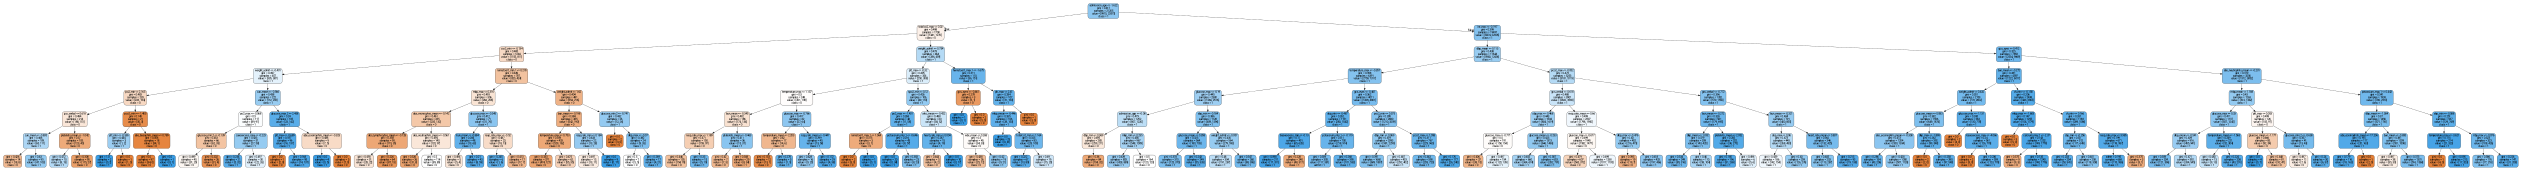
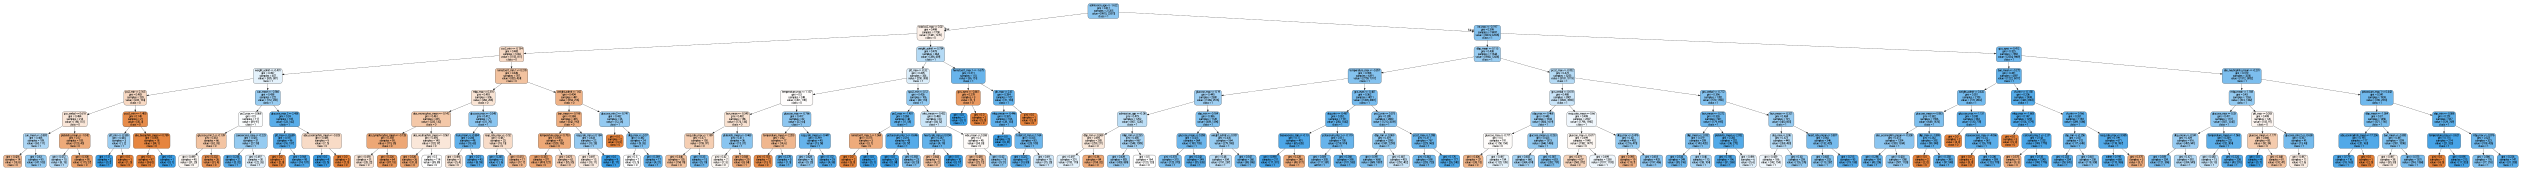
(720, 161) -> (720, 161)
none -> (1068, 161)
(2320, 161) -> none
